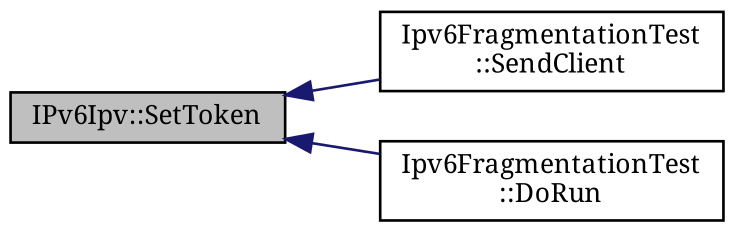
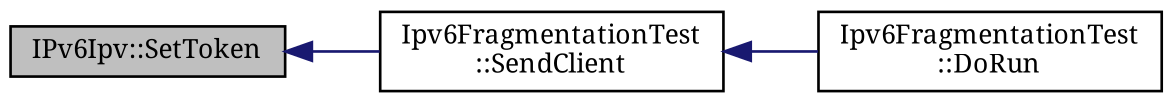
(346, 149) -> (785, 51)
